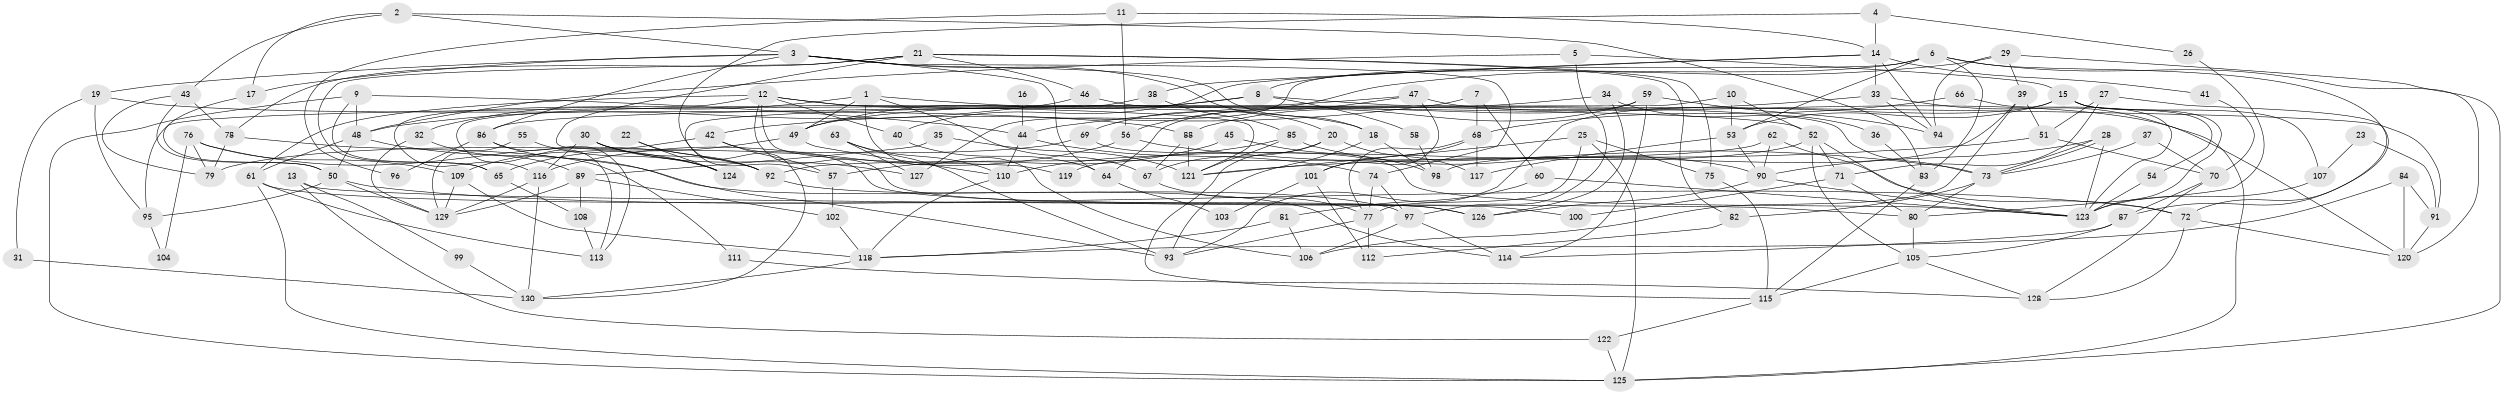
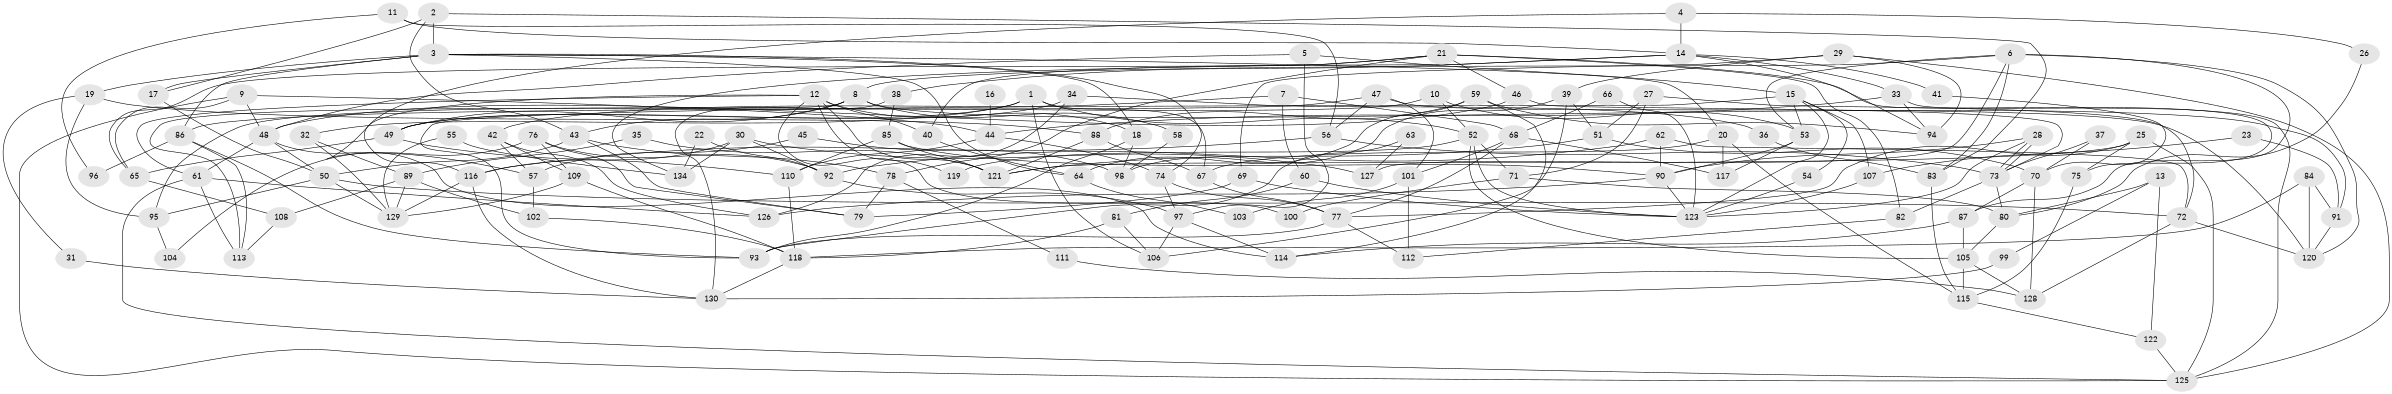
none -> (717, 119)
(919, 156) -> none
(729, 177) -> (680, 177)
